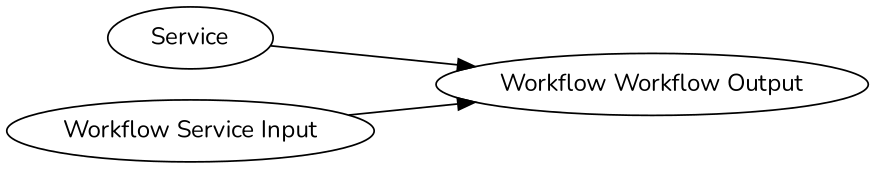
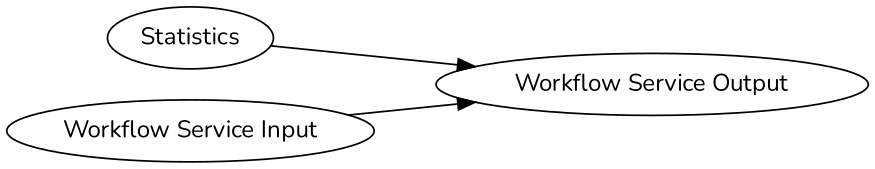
(190, 38) -> (190, 38)
(652, 84) -> (652, 84)
